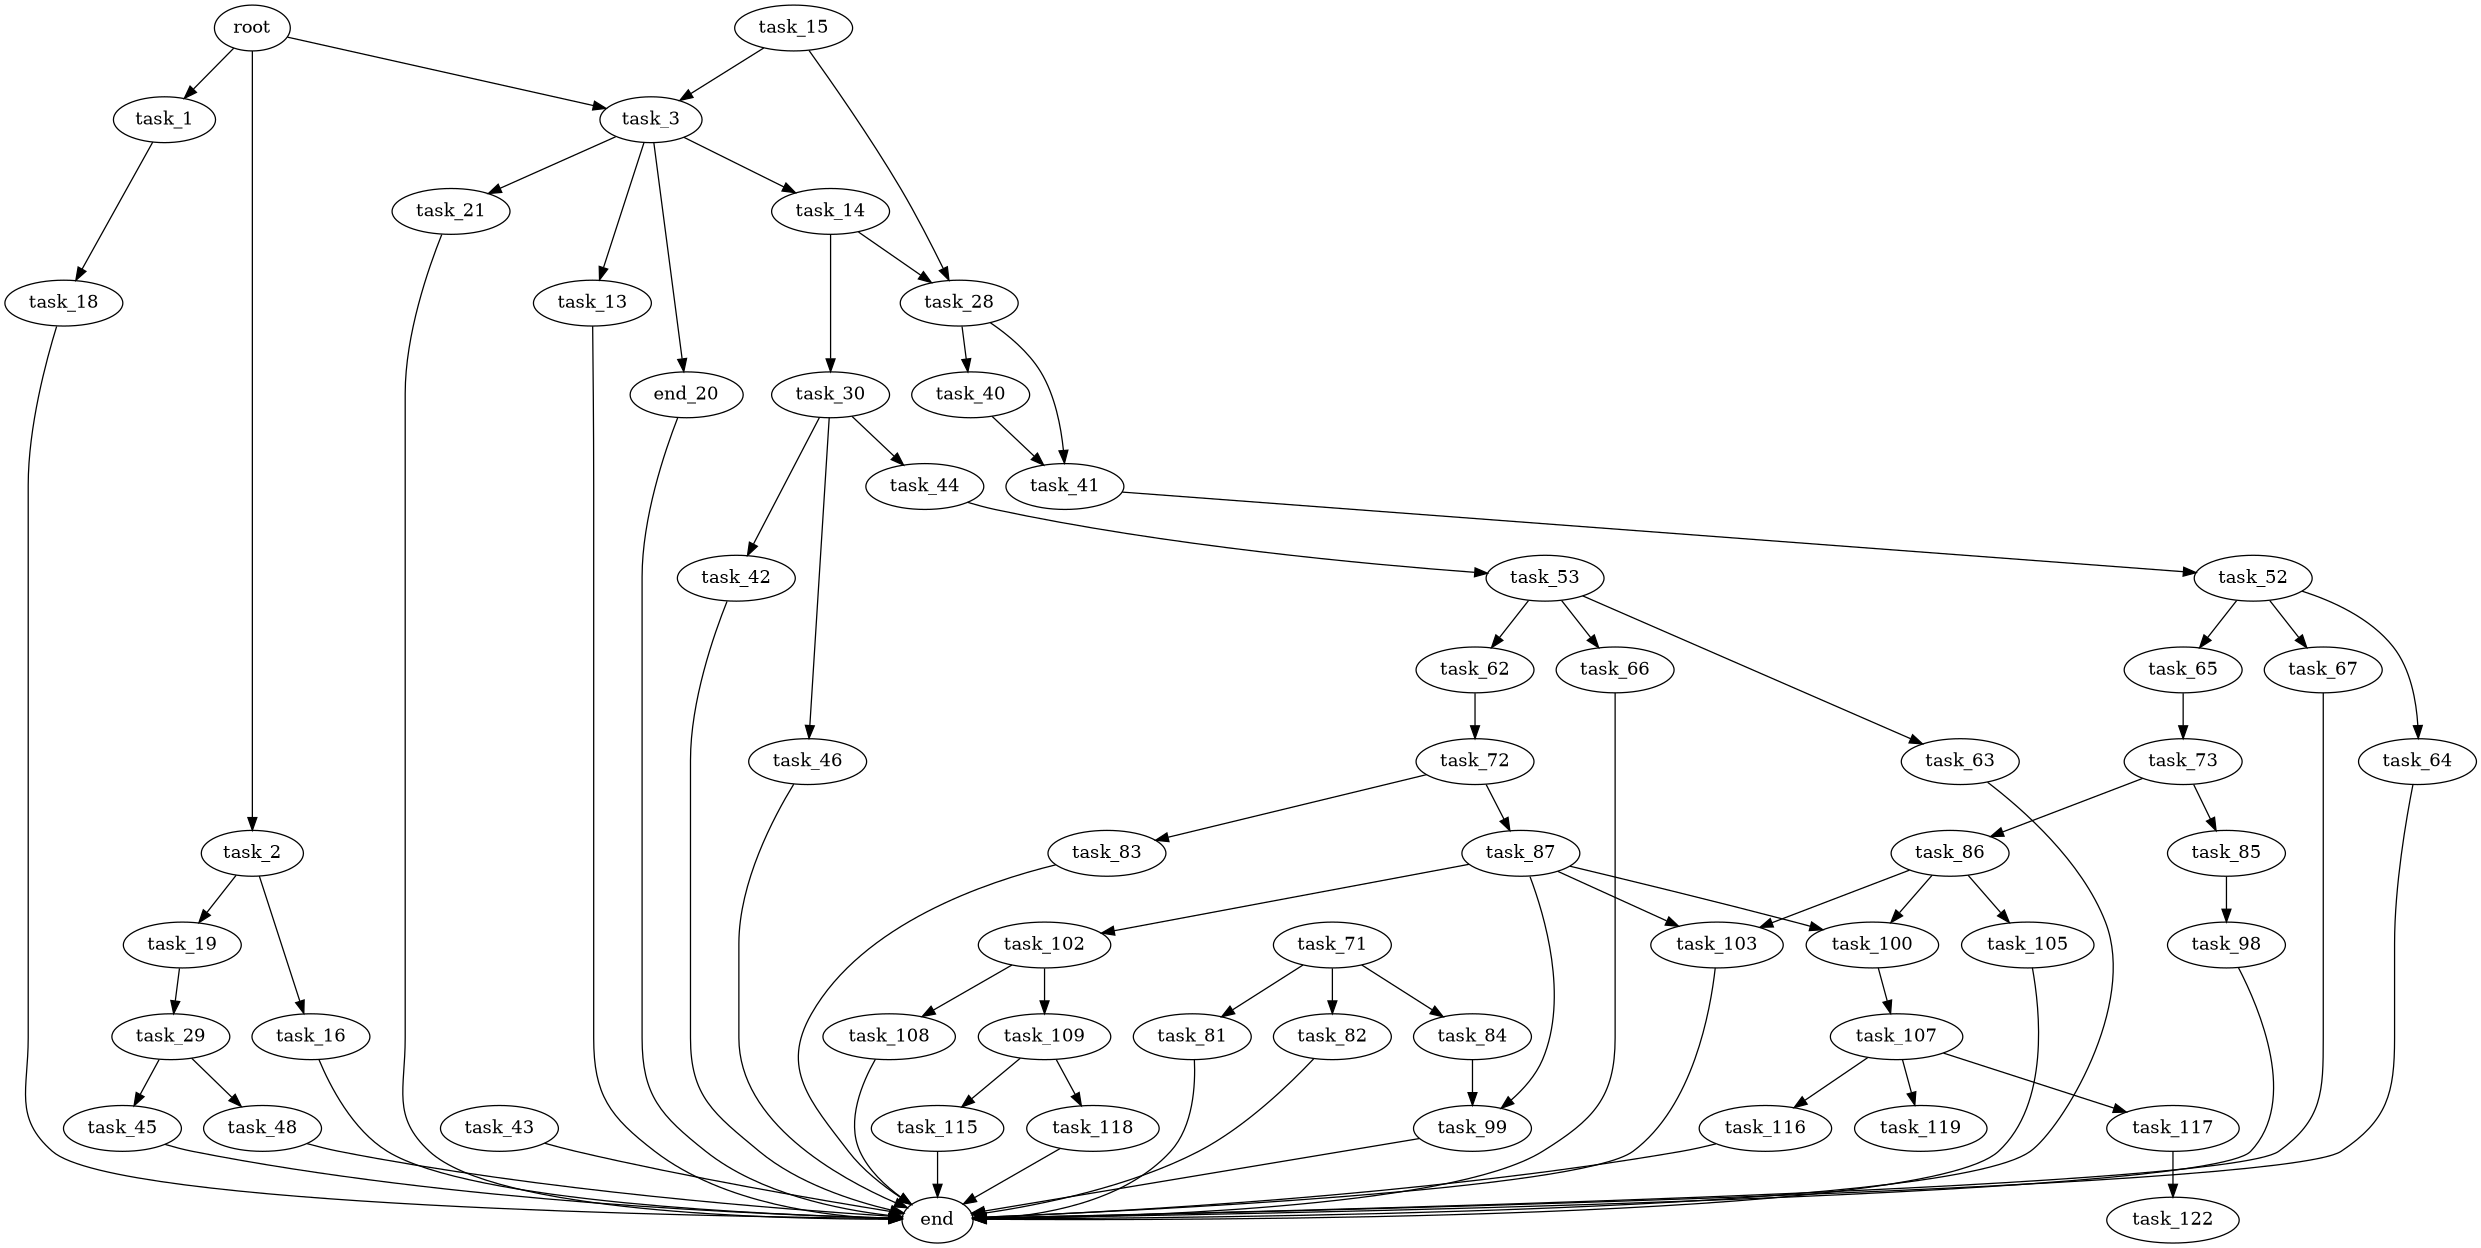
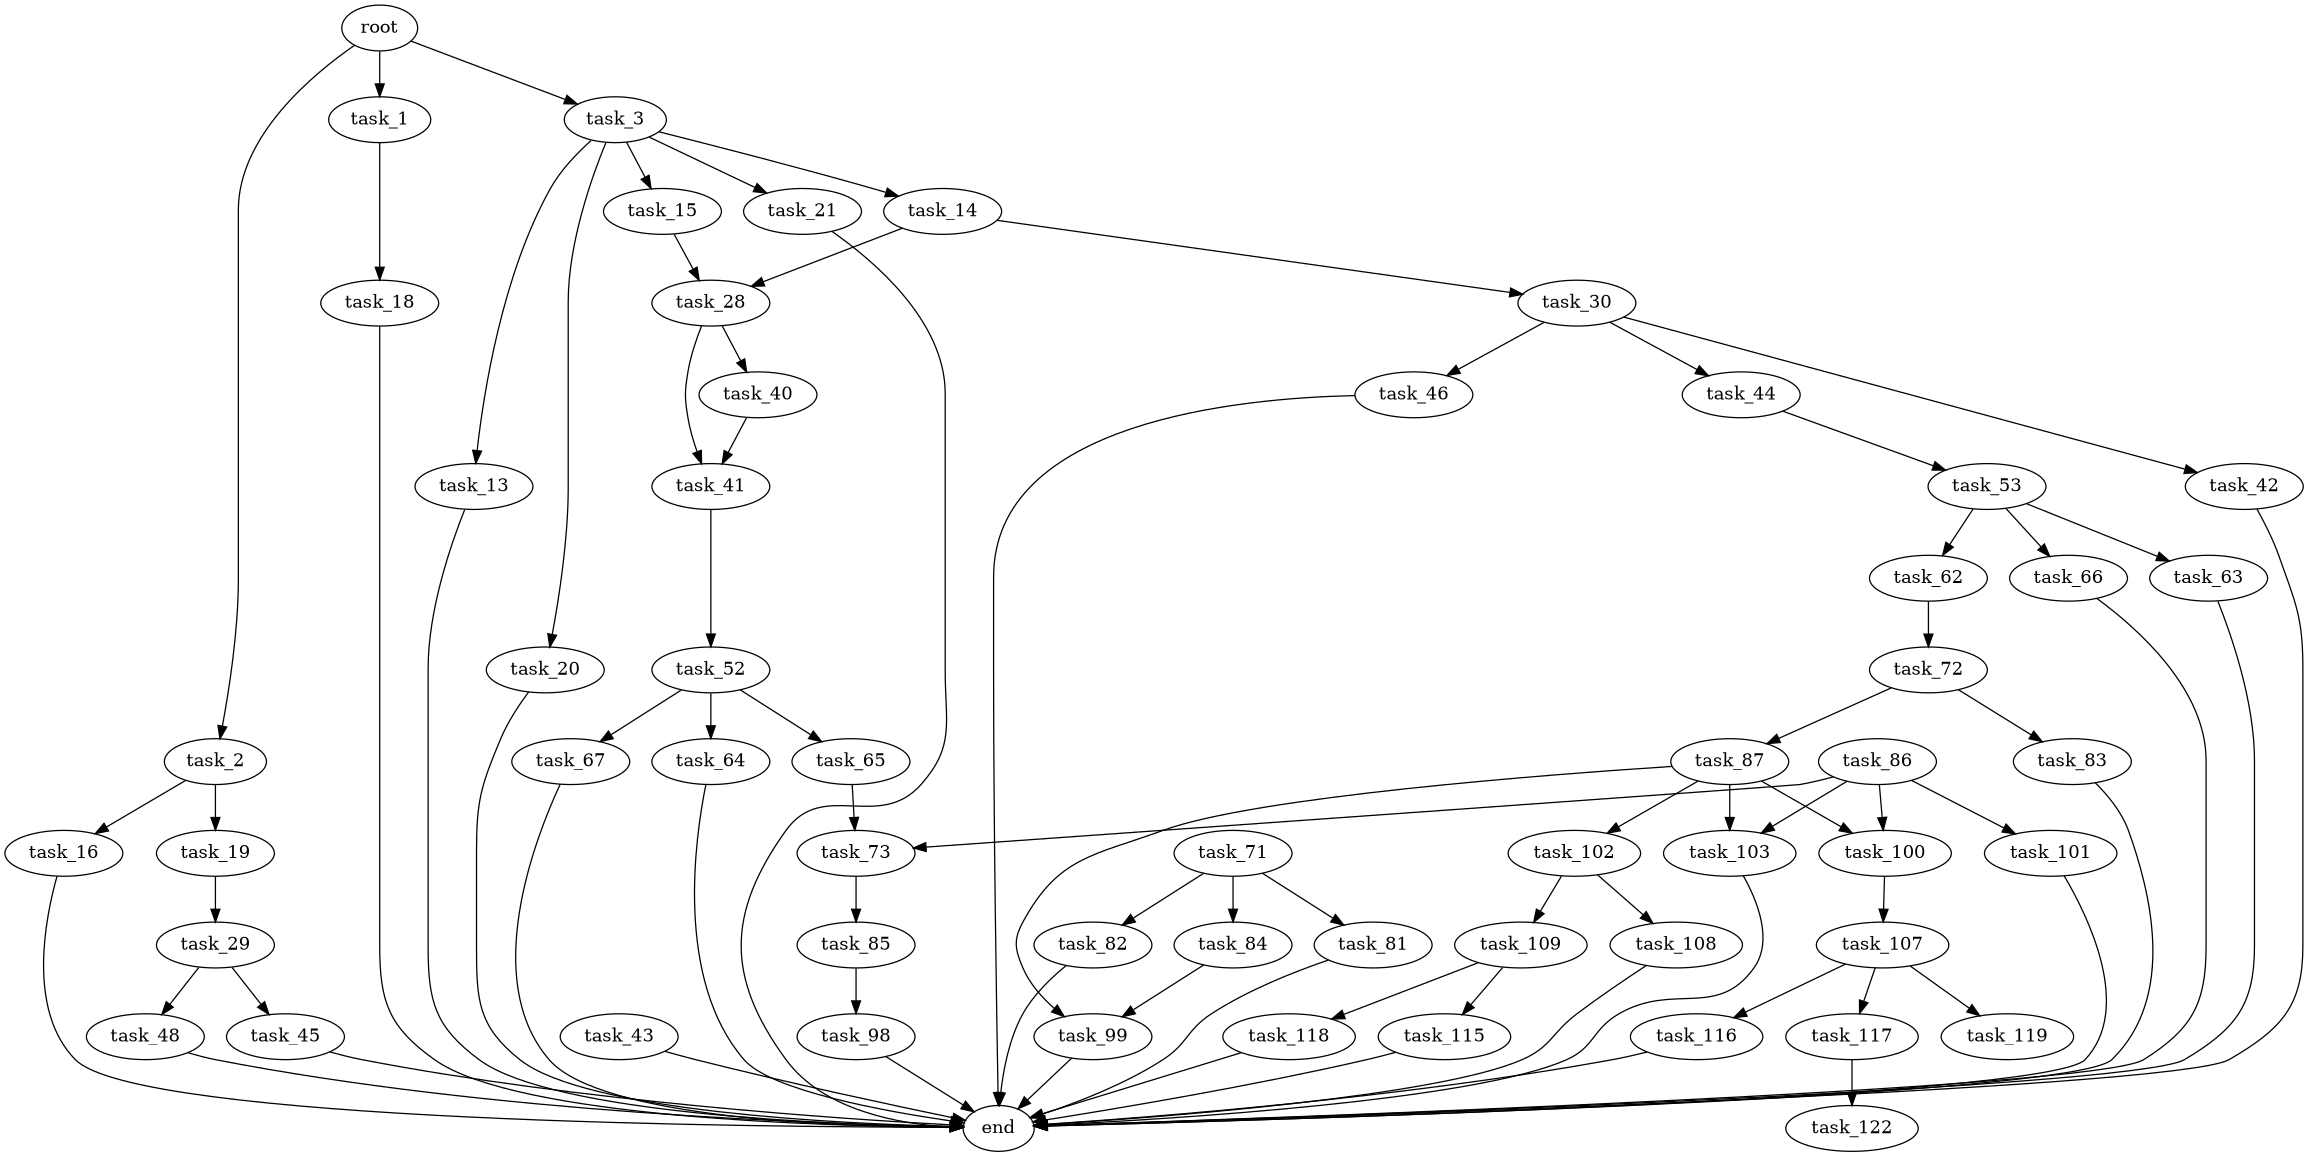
(727, 71) -> (636, 160)
(687, 395) -> (545, 670)
(2073, 805) -> (1380, 815)
(2028, 945) -> (2051, 853)
